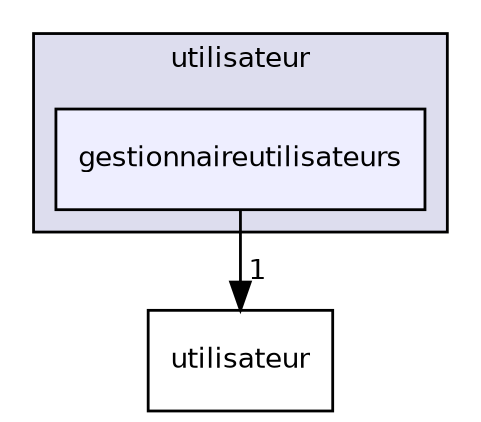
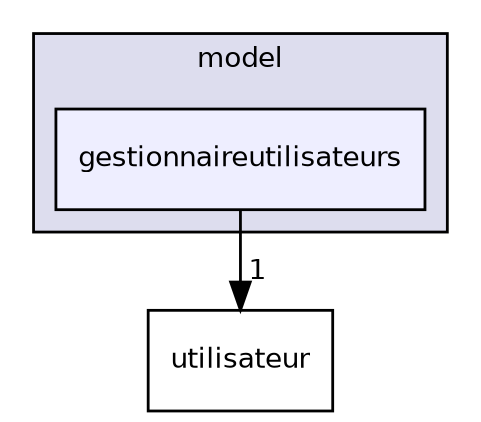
(240, 60) -> (240, 60)
